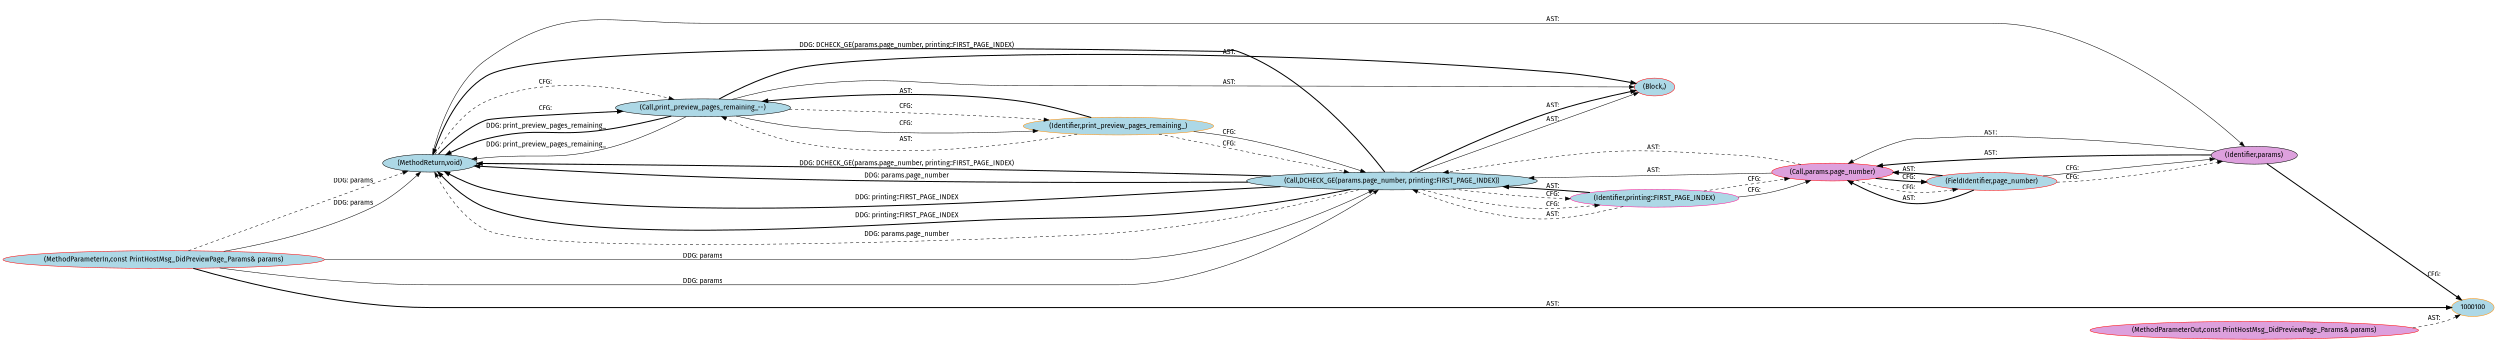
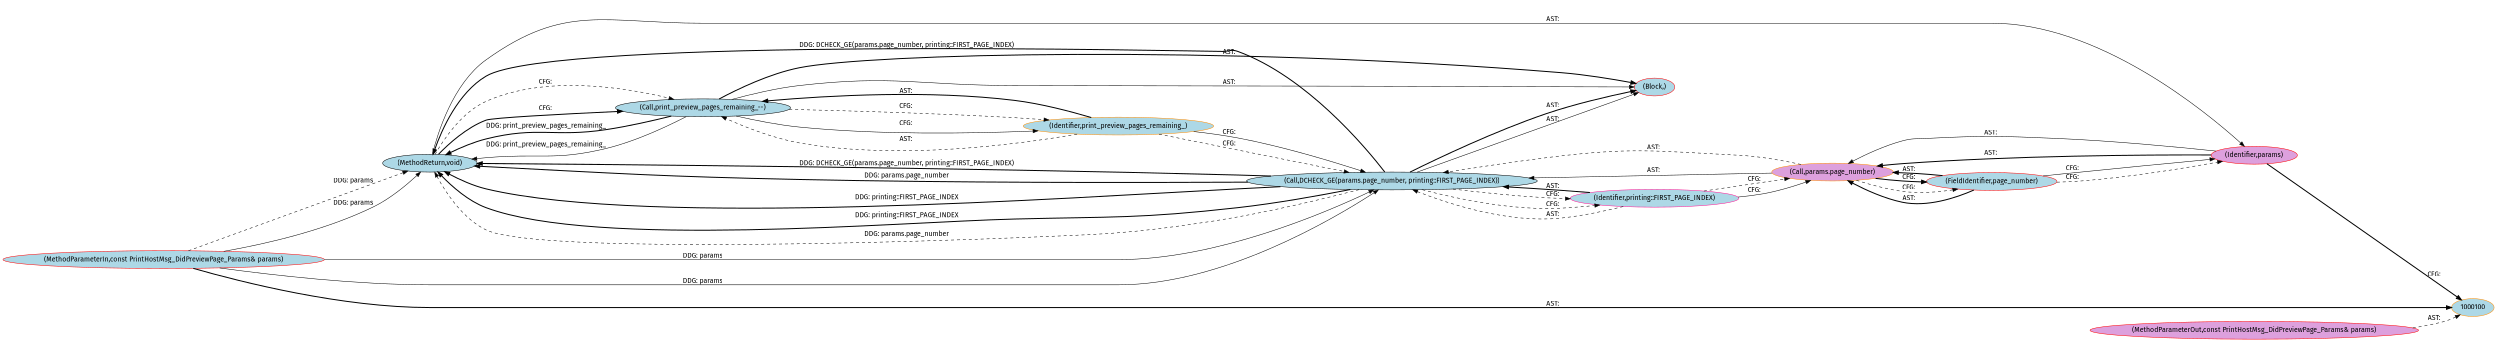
(2254, 155) -> (2254, 155)
(1833, 172) -> (1833, 172)
